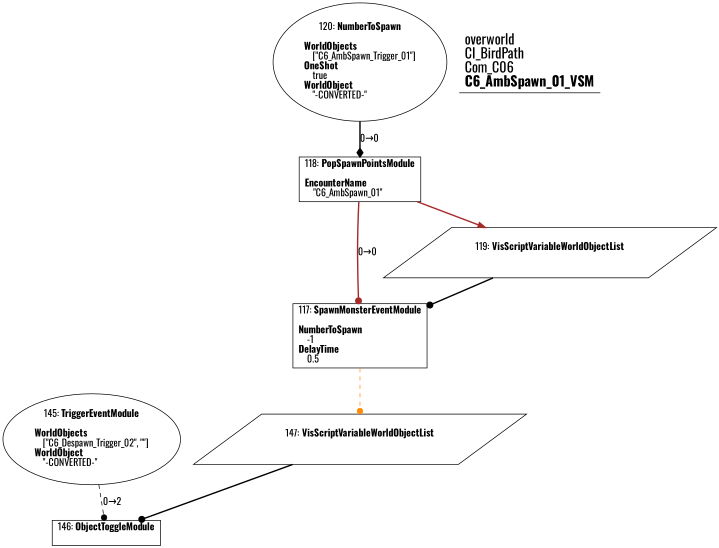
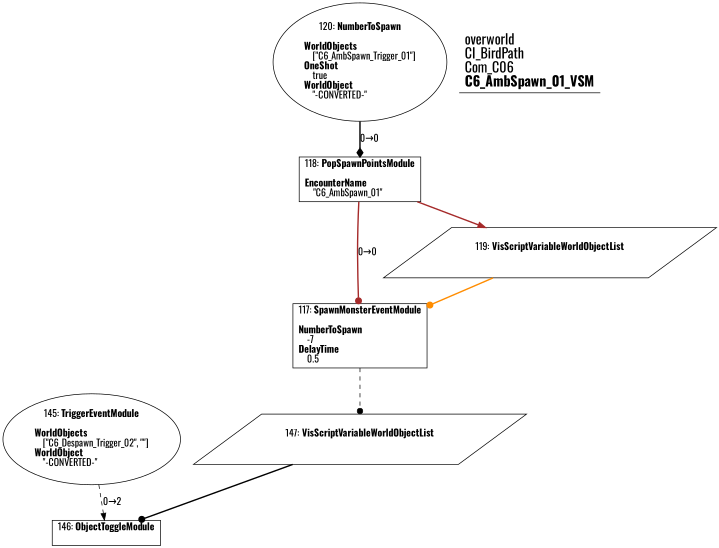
(463, 291) -> (463, 291)
(306, 340) -> (306, 340)
(360, 388) -> (360, 388)
(101, 500) -> (101, 499)
